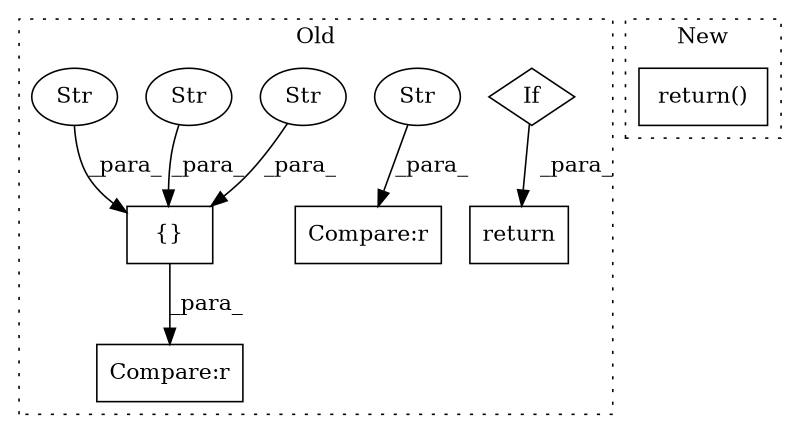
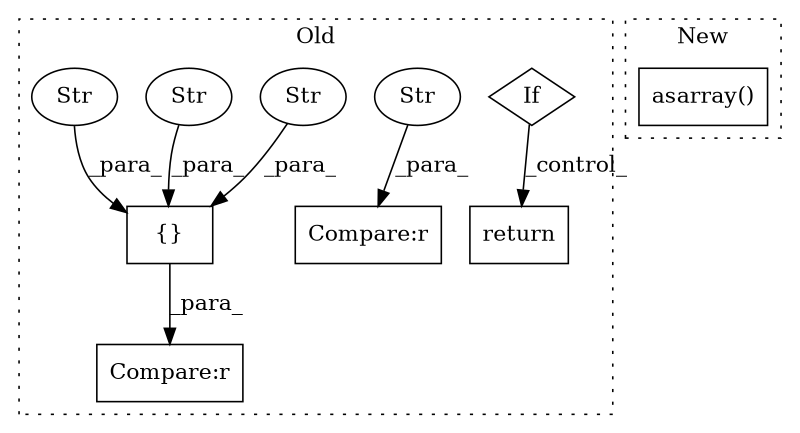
(703, 97) -> (703, 97)
(576, 166) -> (576, 166)
